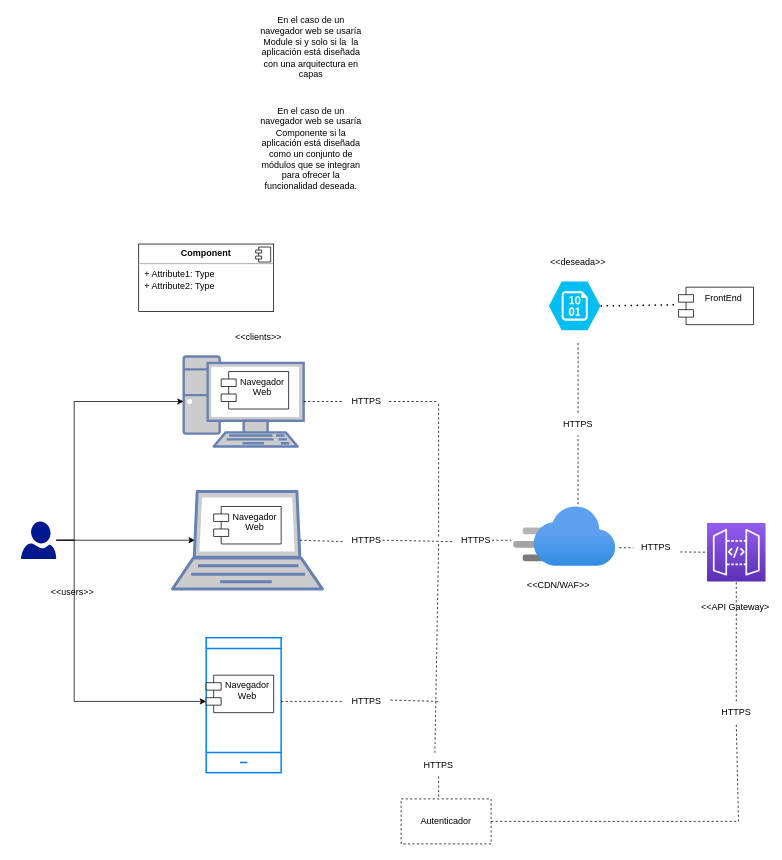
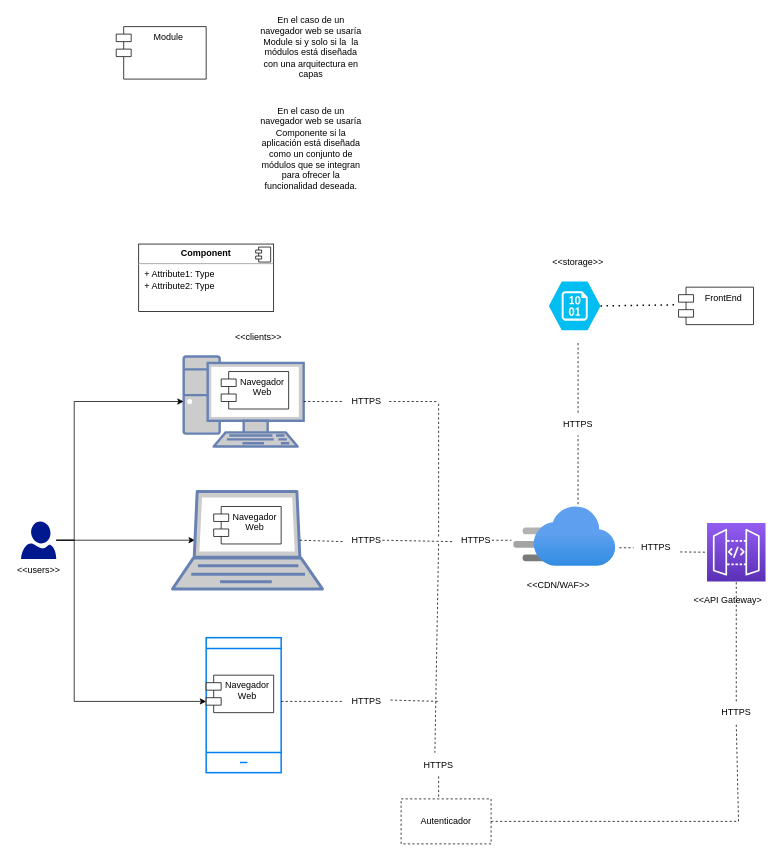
none -> (161, 53)
(311, 53) -> (311, 53)
(578, 263) -> (578, 263)
(72, 593) -> (38, 570)
(735, 608) -> (728, 600)
